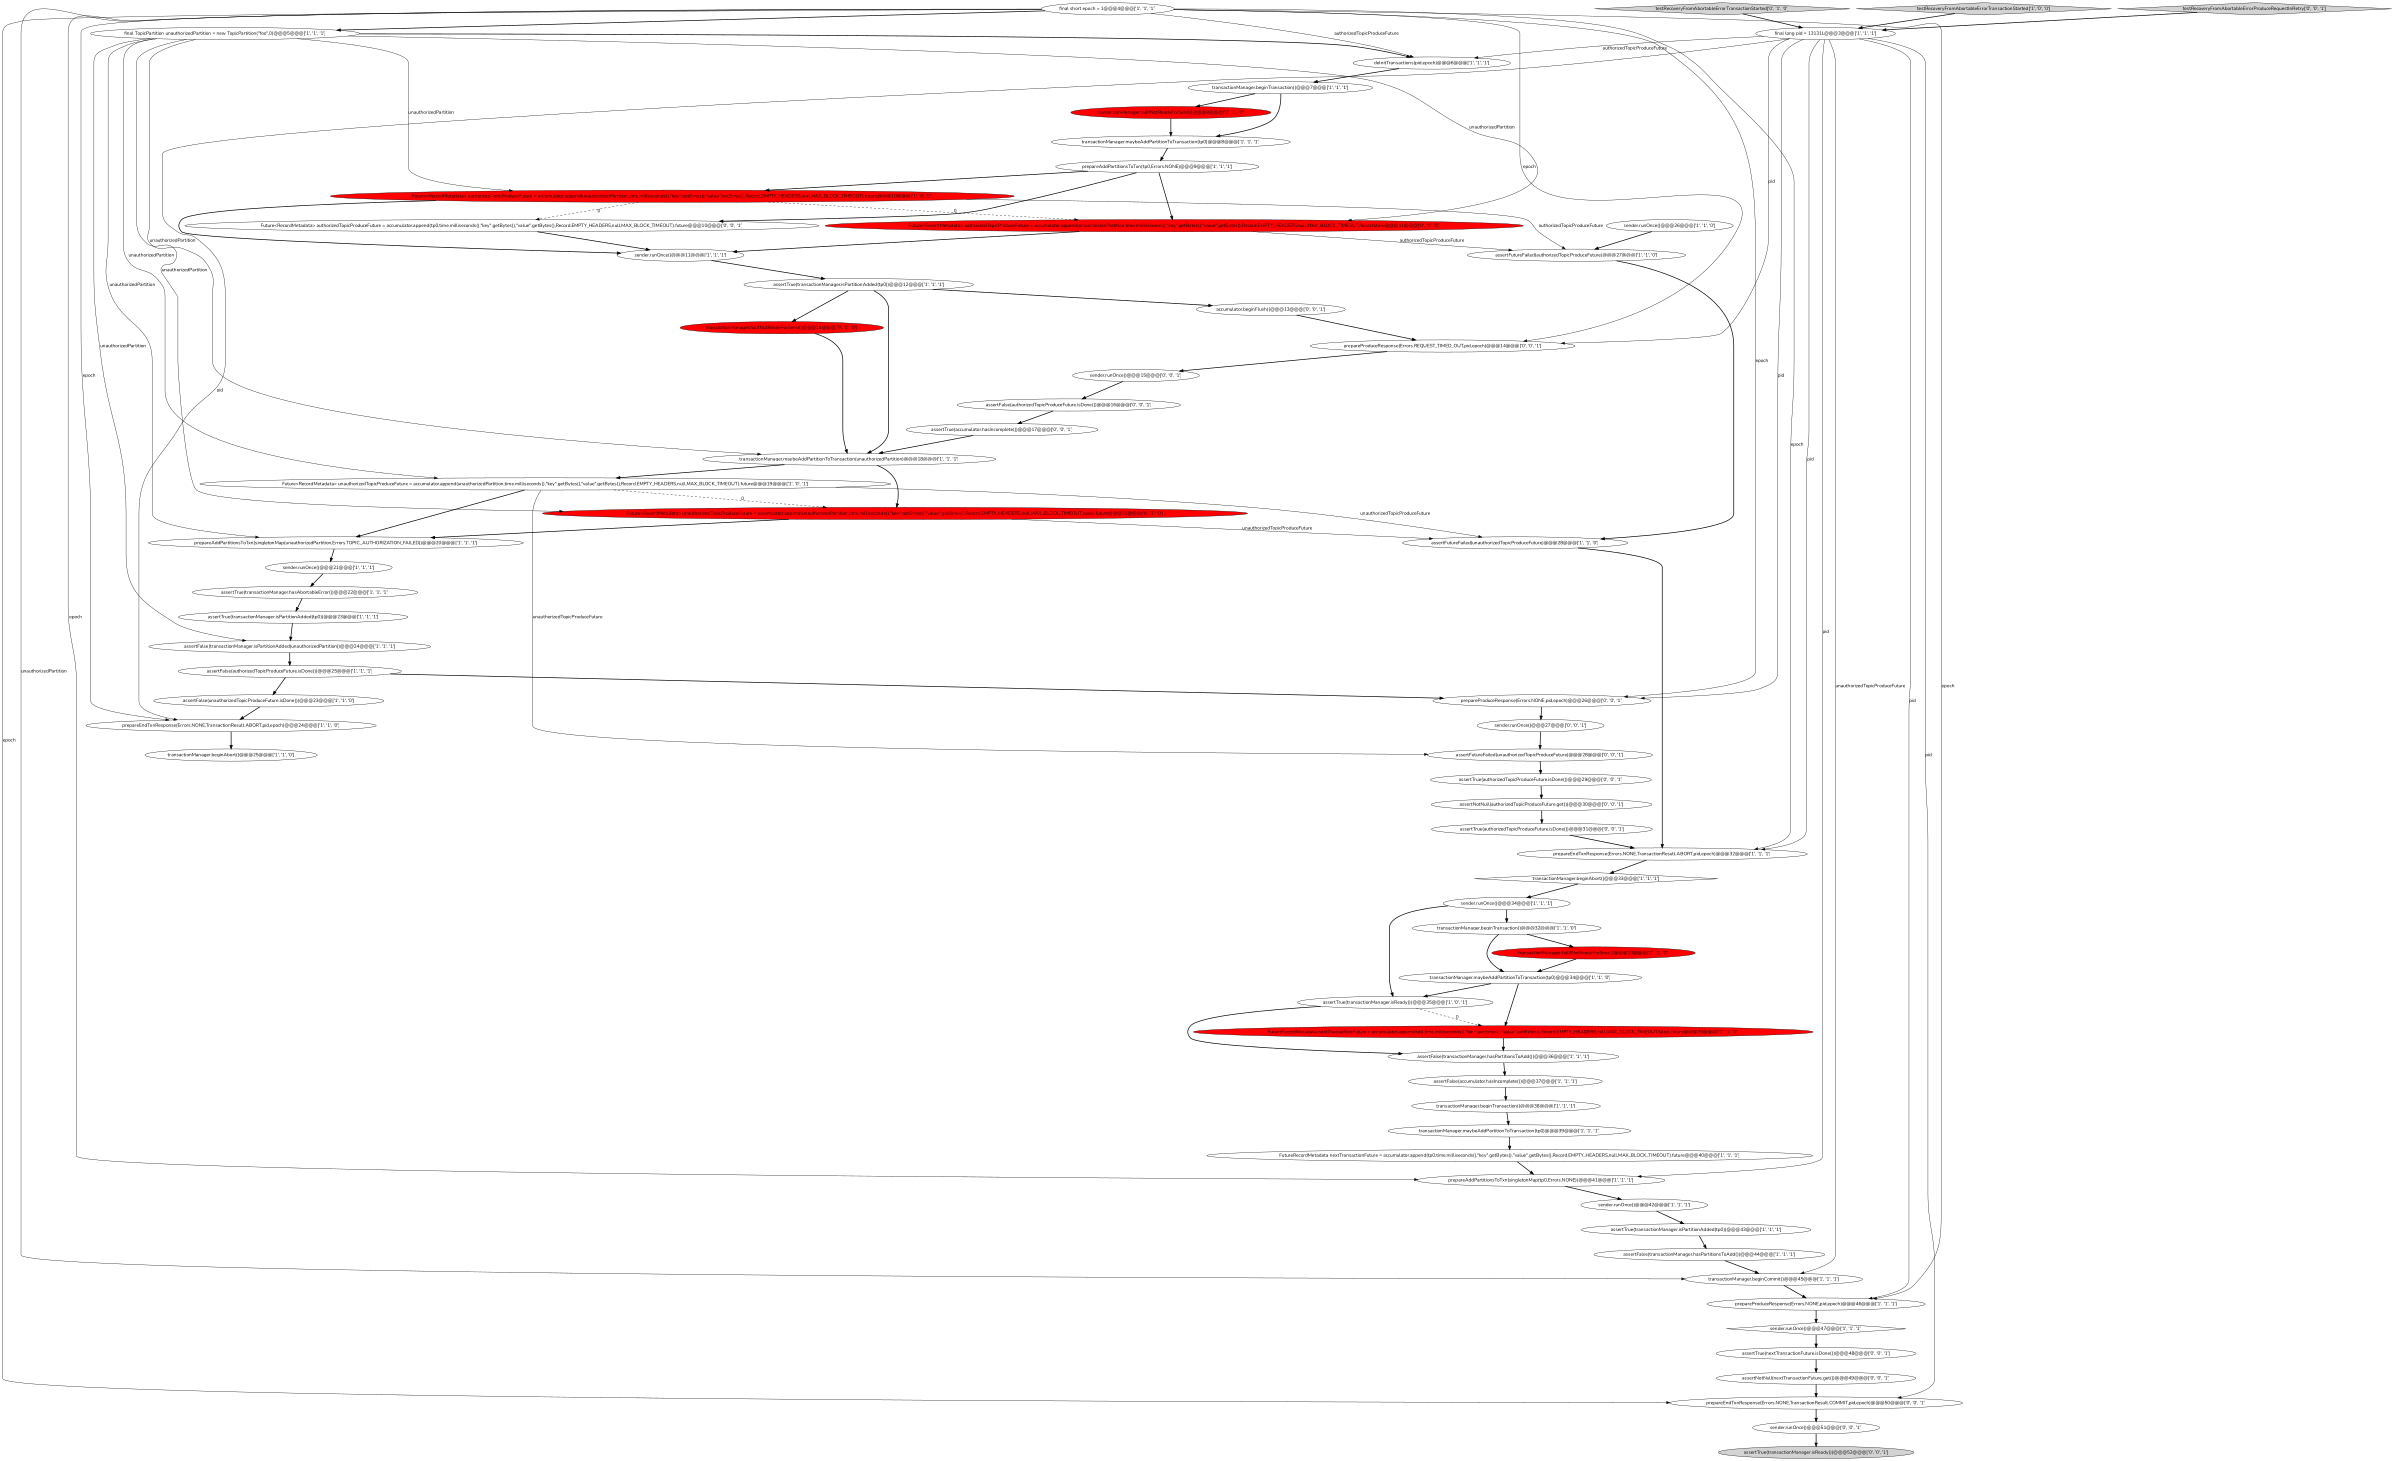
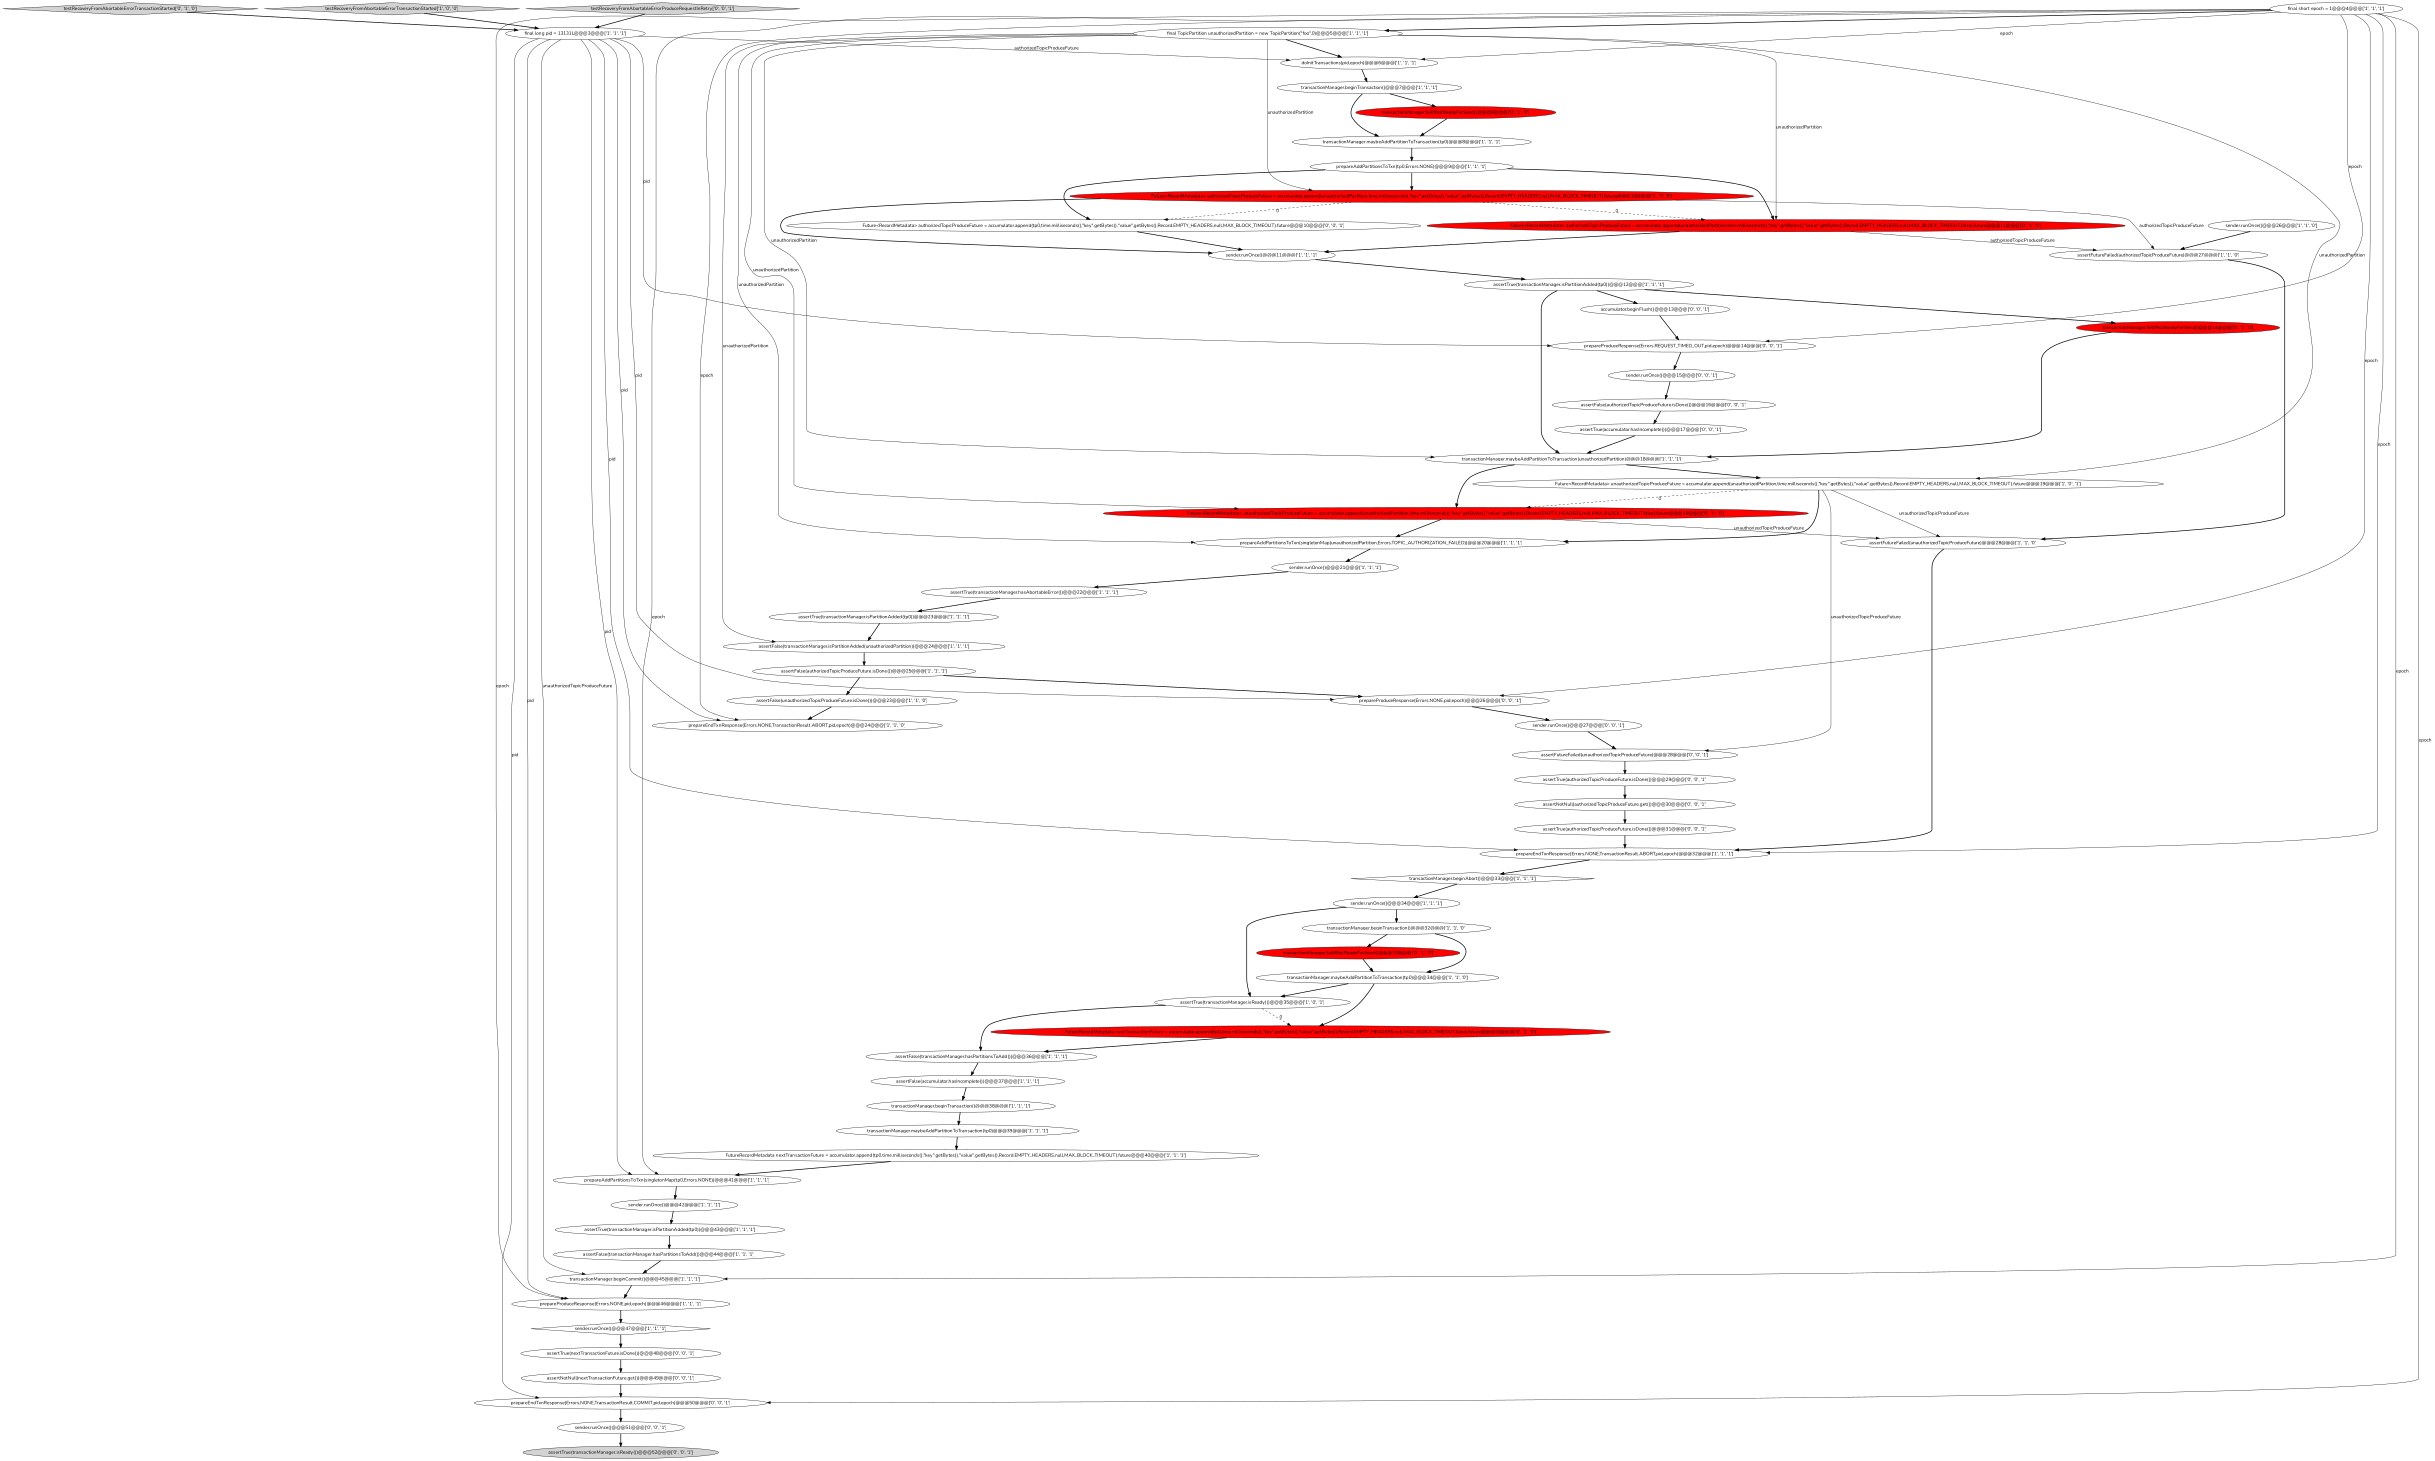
(1367, 34) -> (2007, 34)
(44, 671) -> (2403, 671)
(231, 755) -> none
